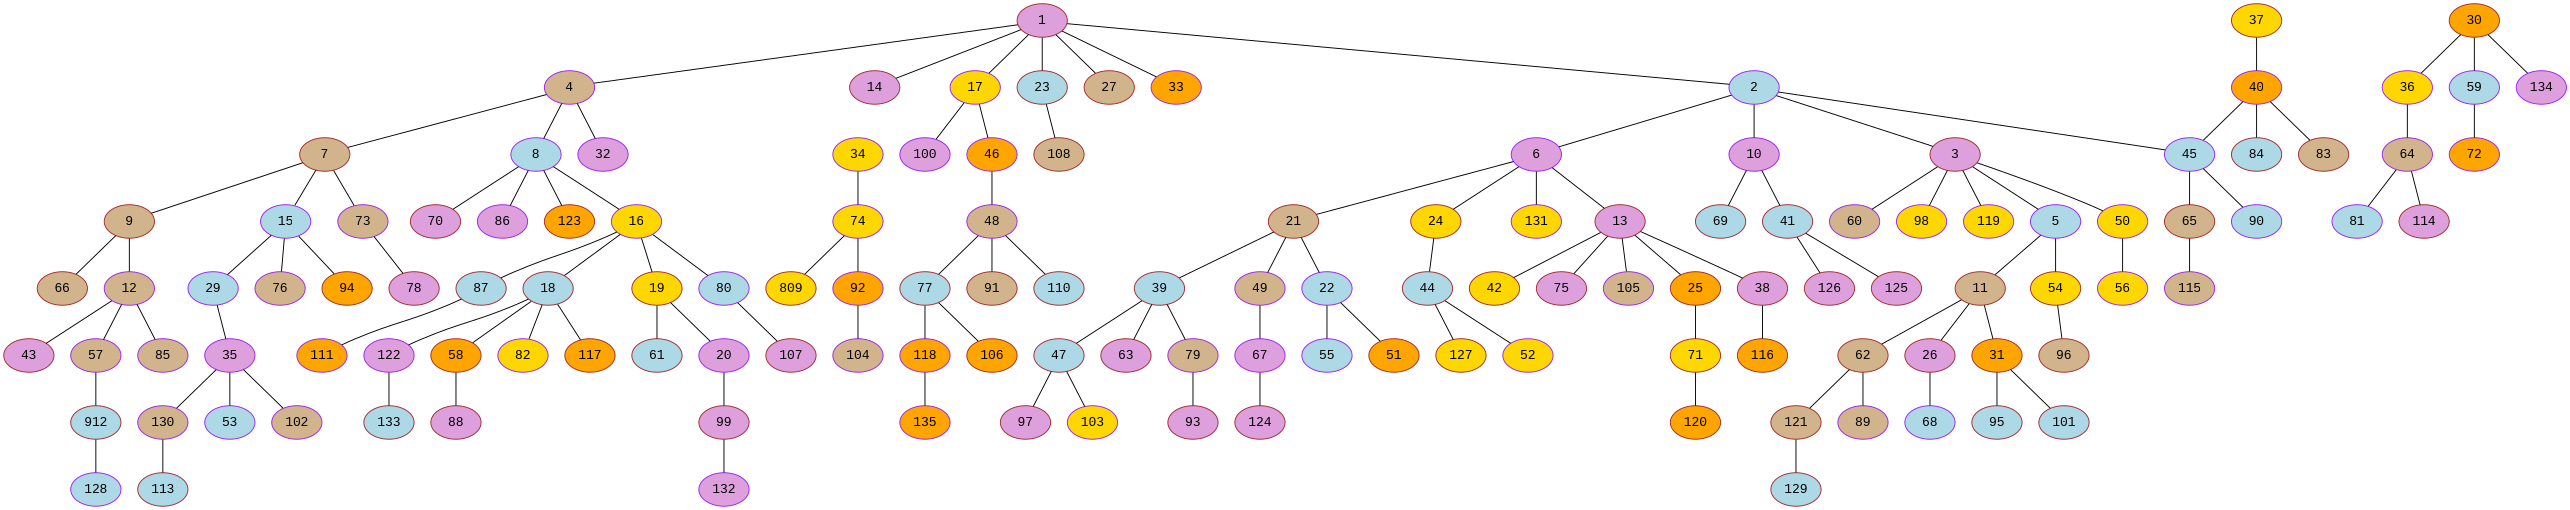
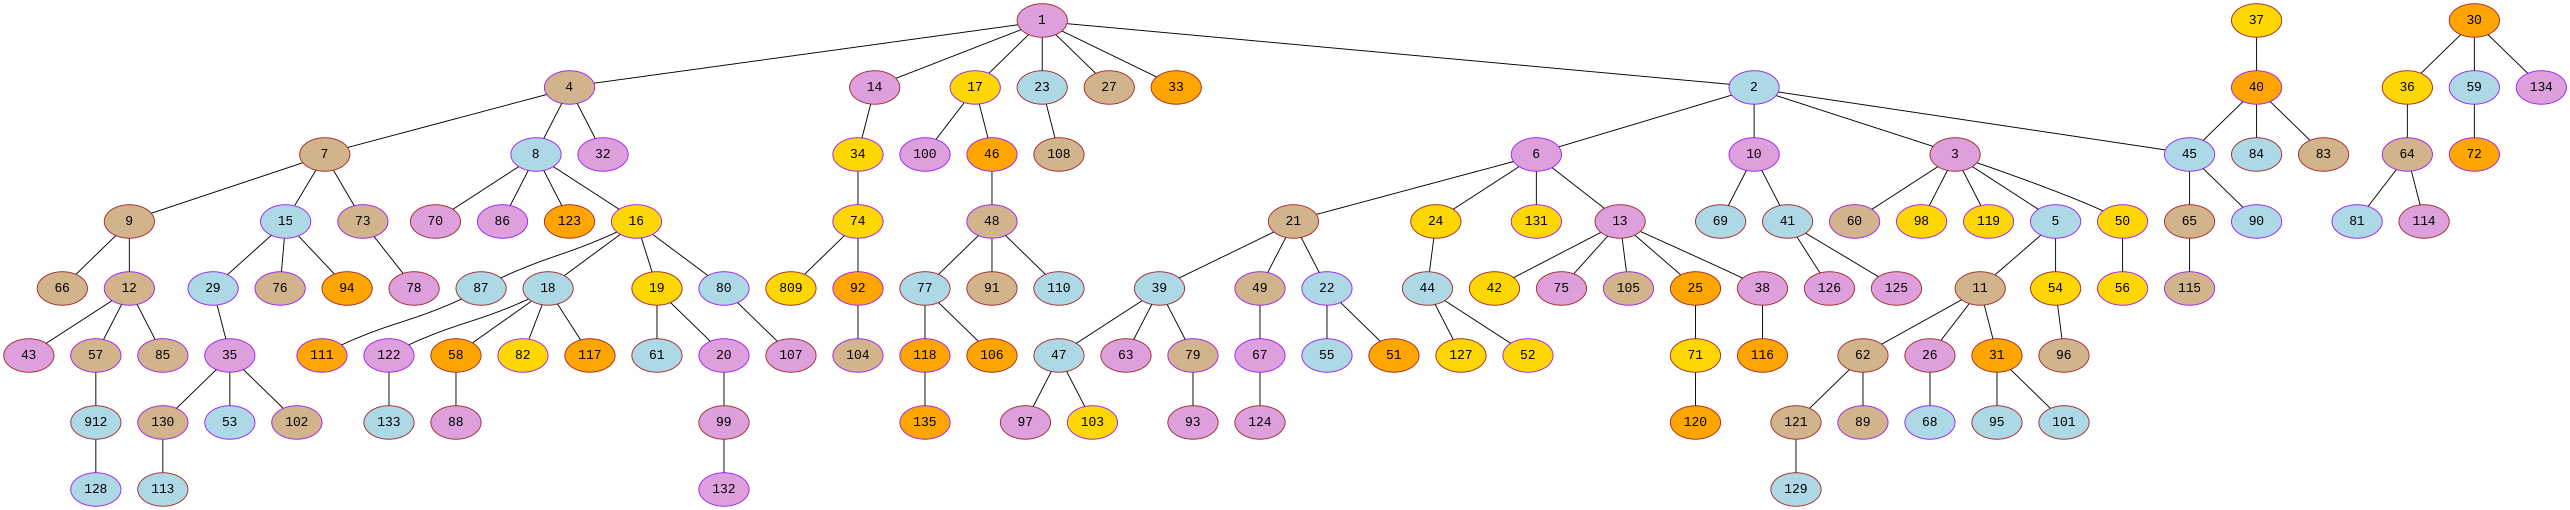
(1176, 87) -> (1176, 87)
(2407, 87) -> (2407, 87)
none -> (866, 121)
